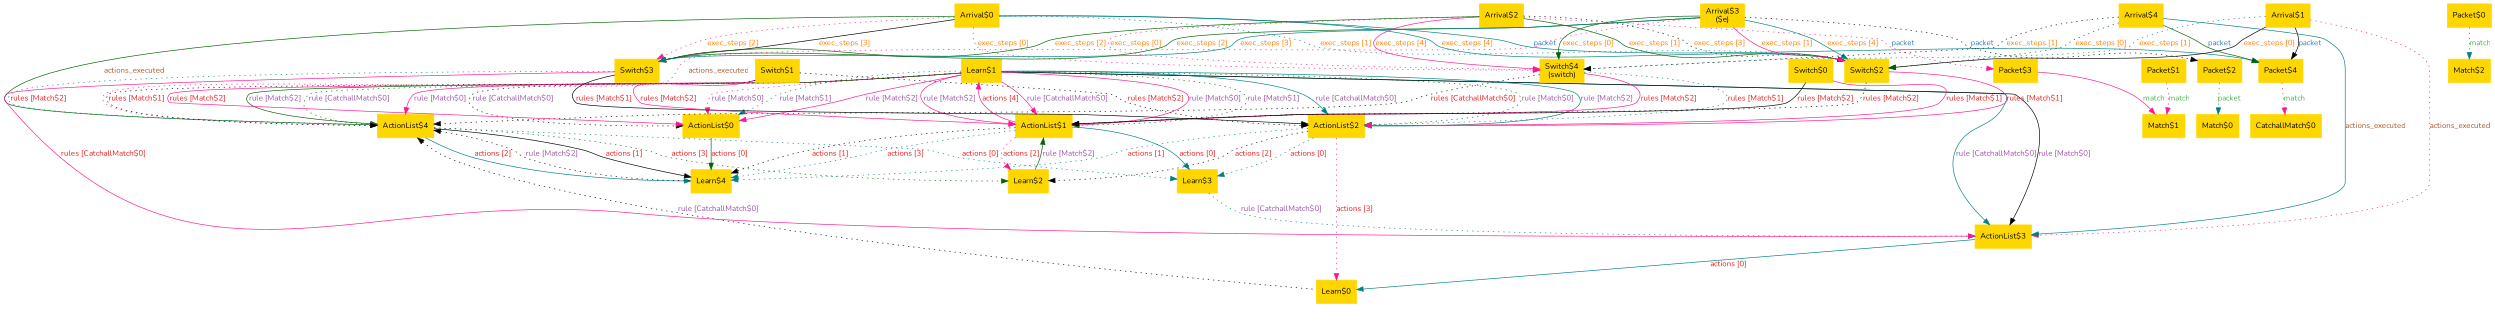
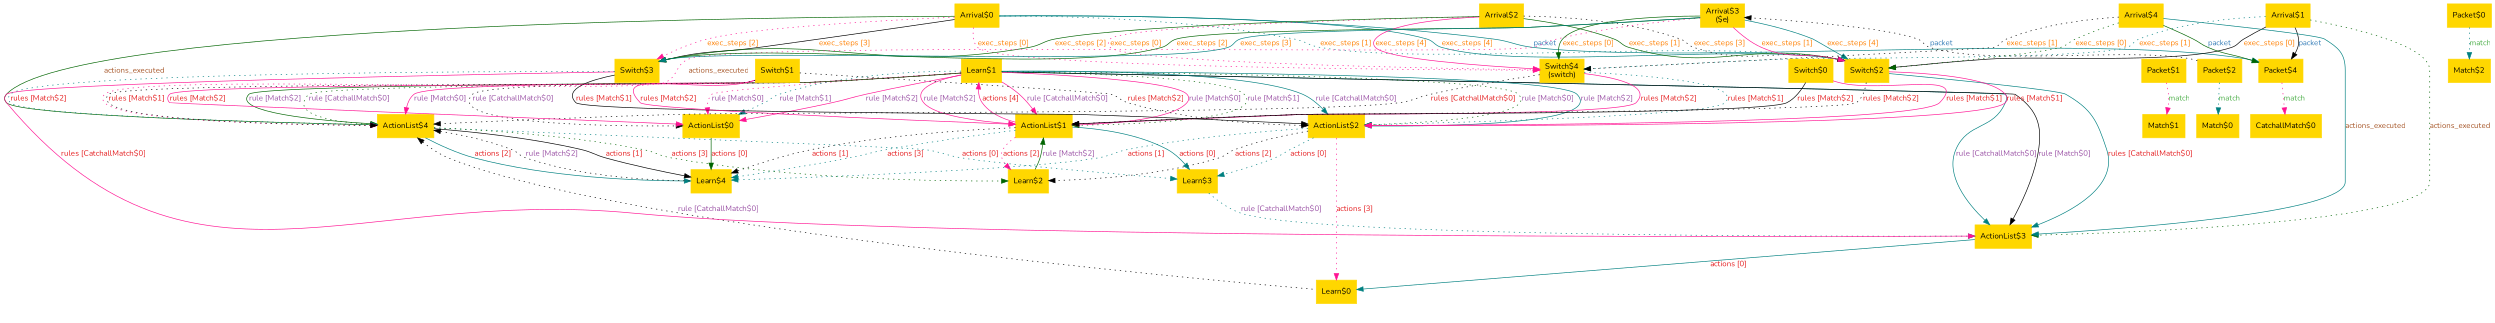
(1958, 40) -> (1919, 40)
(2016, 71) -> none
none -> (2068, 96)
(2229, 98) -> (2229, 98)
(2360, 210) -> (2360, 210)
